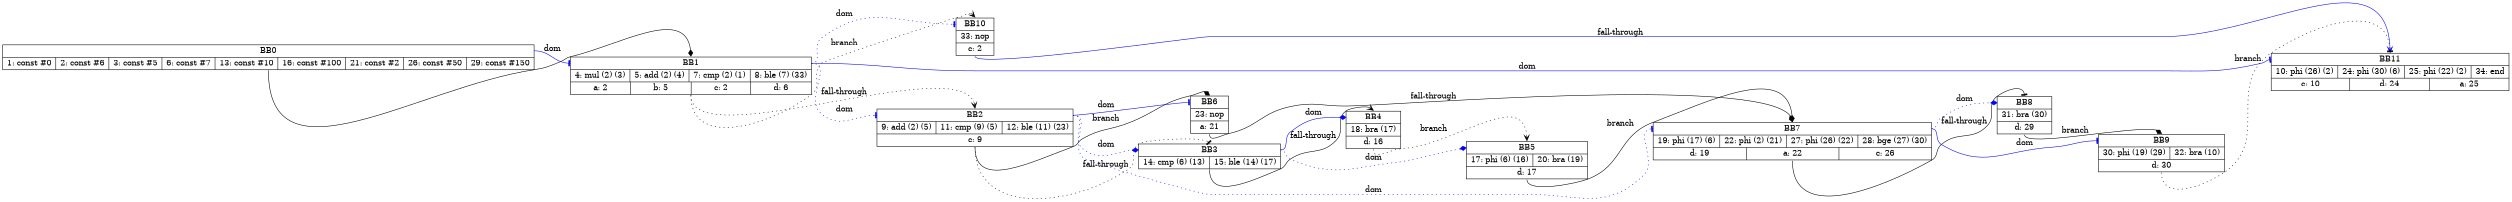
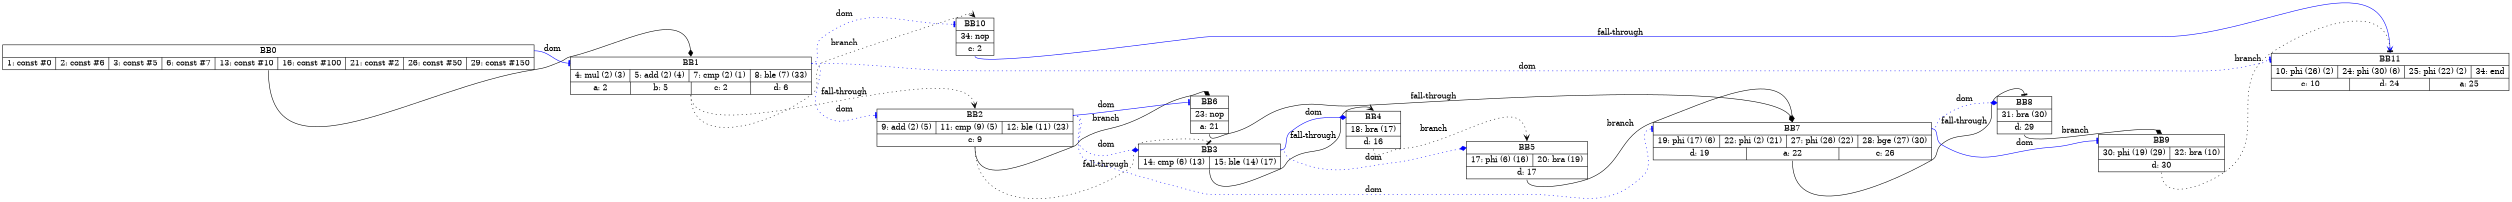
(975, 36) -> (975, 36)
(1541, 71) -> (1541, 71)
